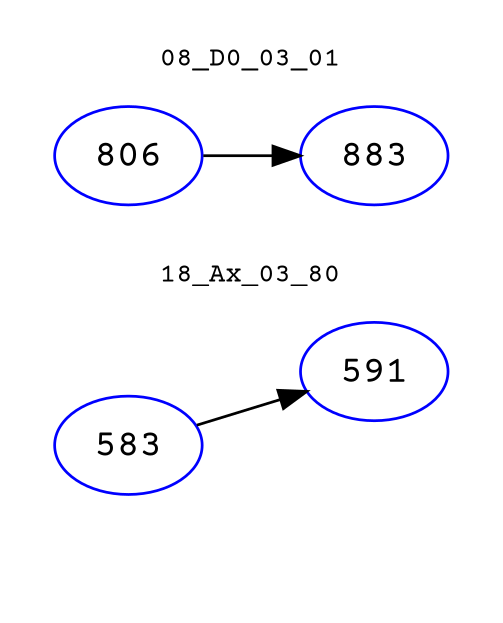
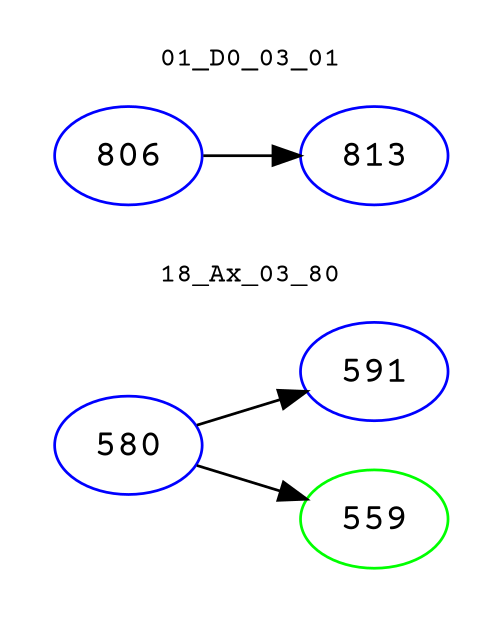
(251, 59) -> (251, 59)
(374, 156) -> (374, 156)
(128, 445) -> (128, 445)
none -> (374, 519)
